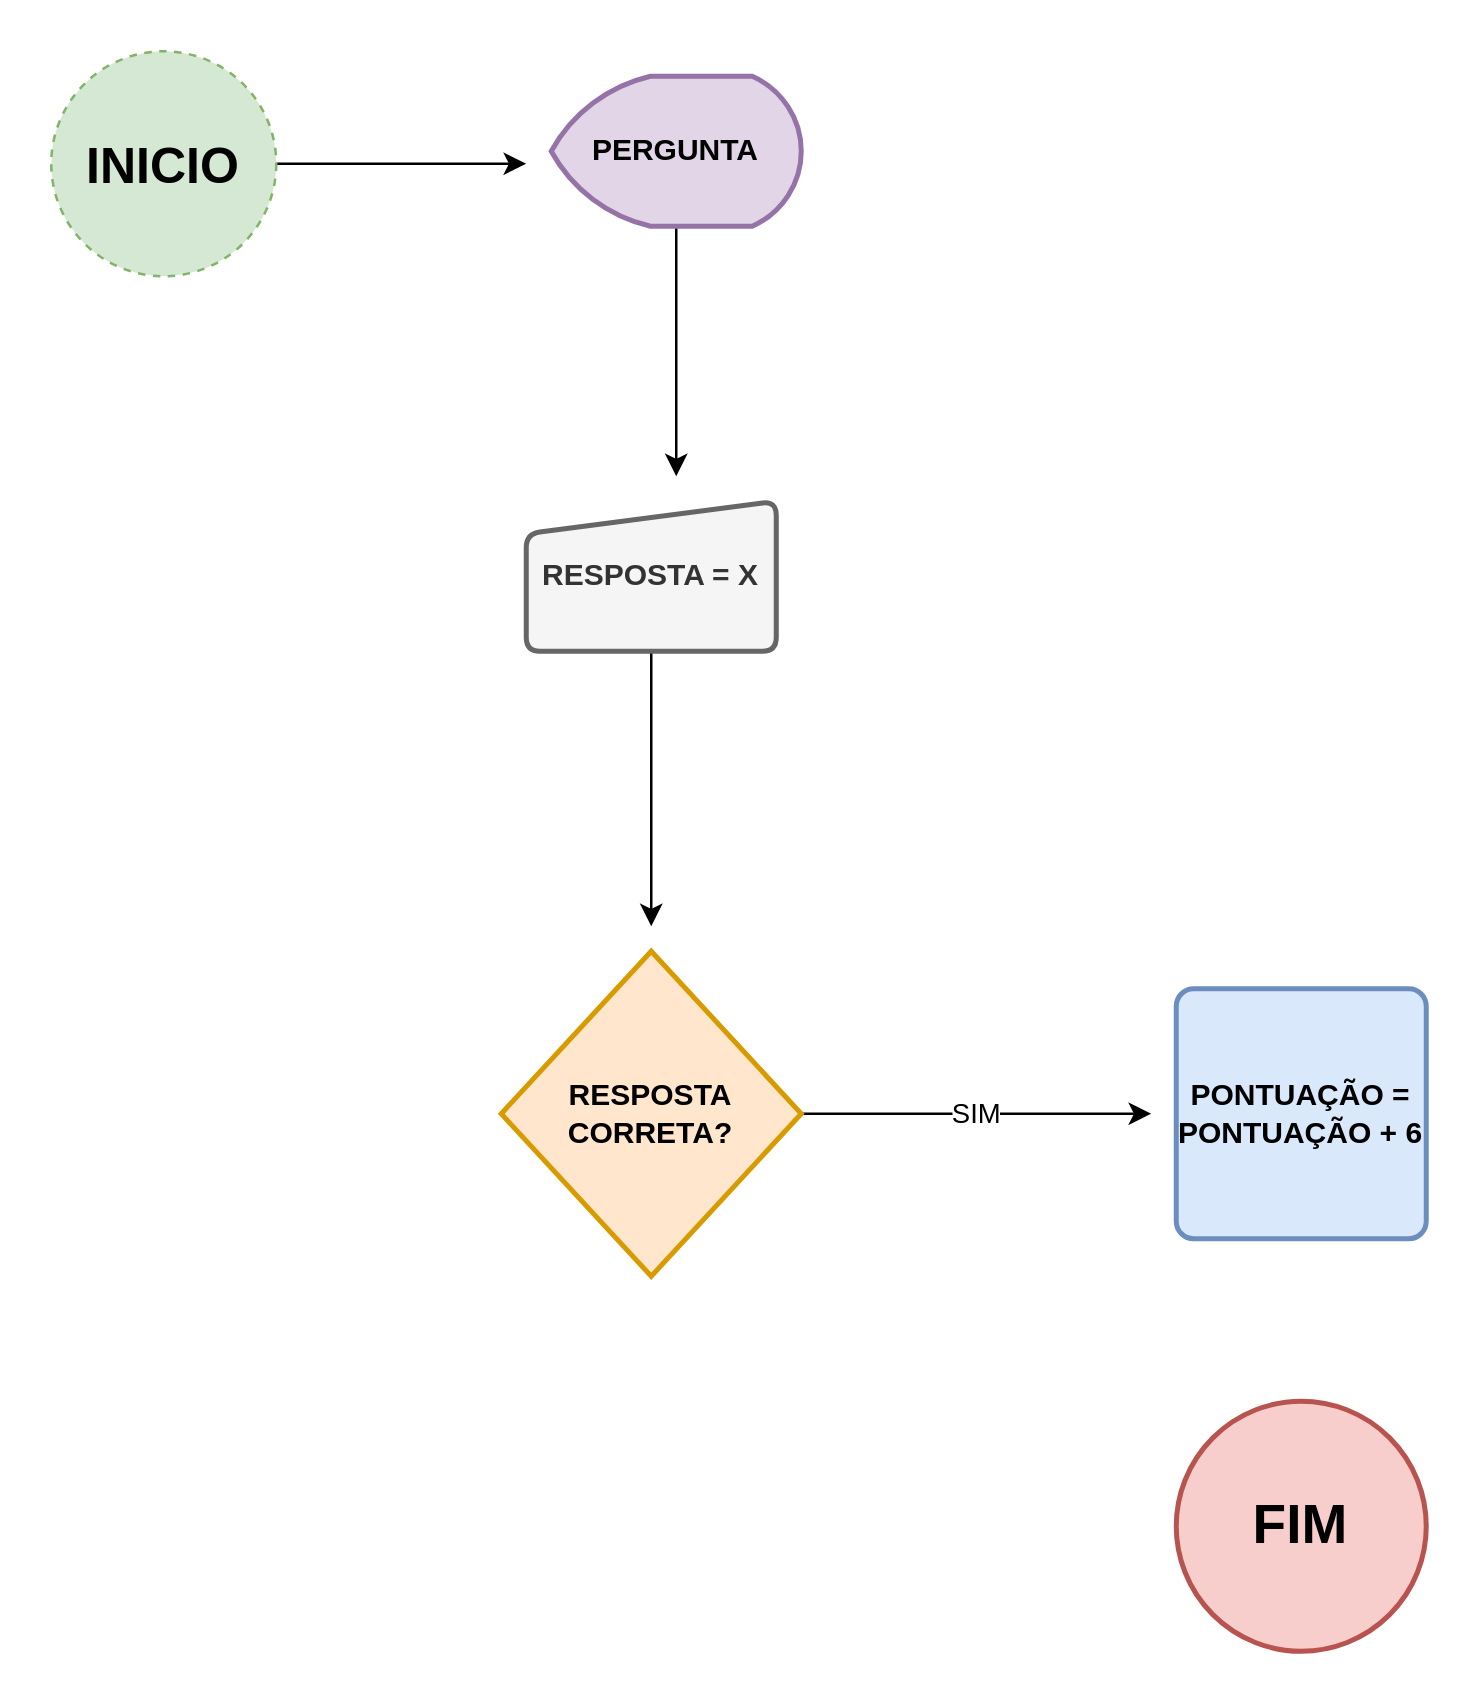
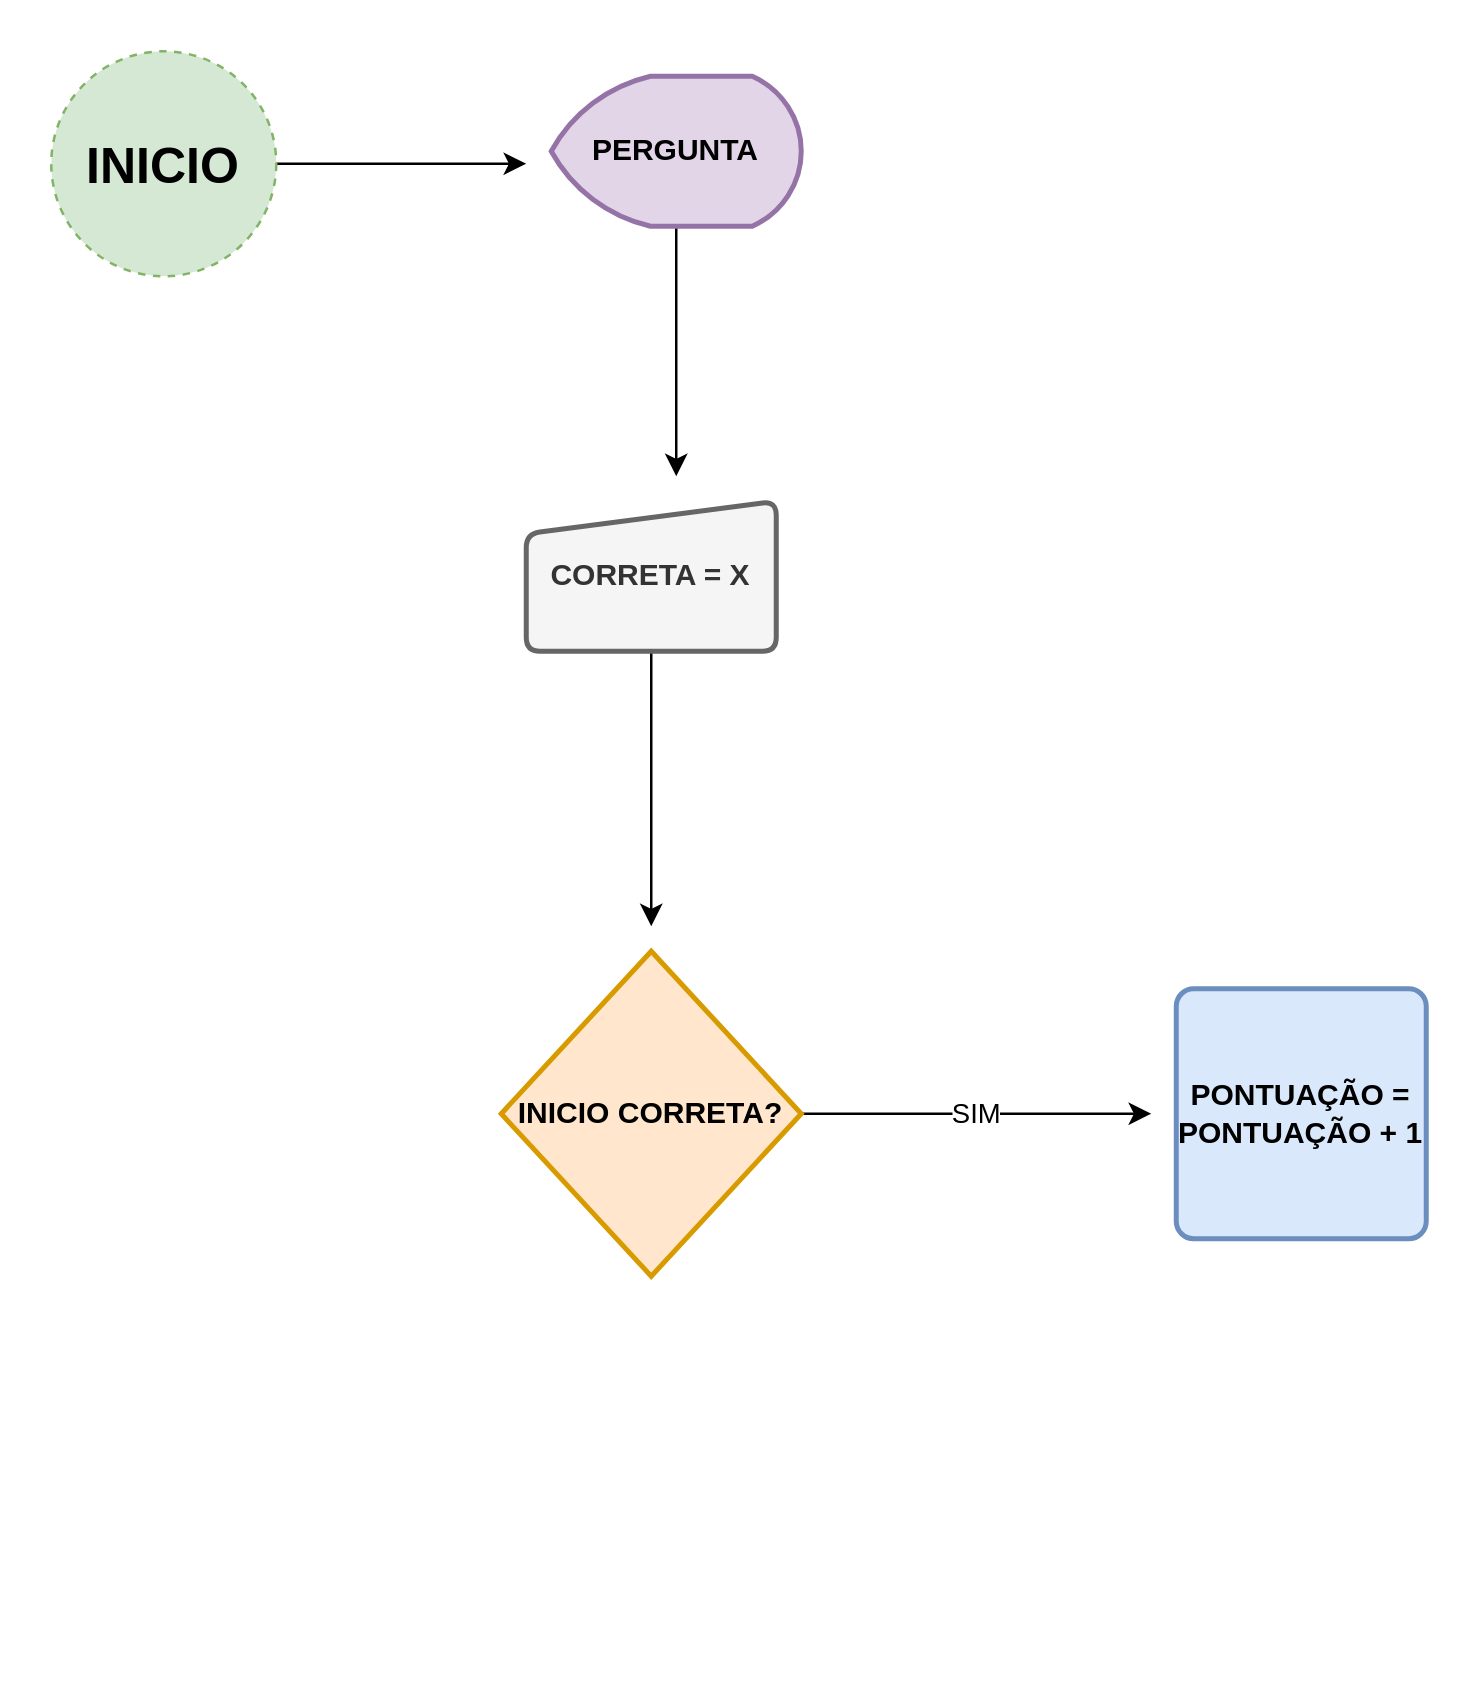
(651, 576) -> (651, 576)
(651, 1114) -> (651, 1114)
(1301, 1114) -> (1301, 1114)
(1301, 1526) -> none
